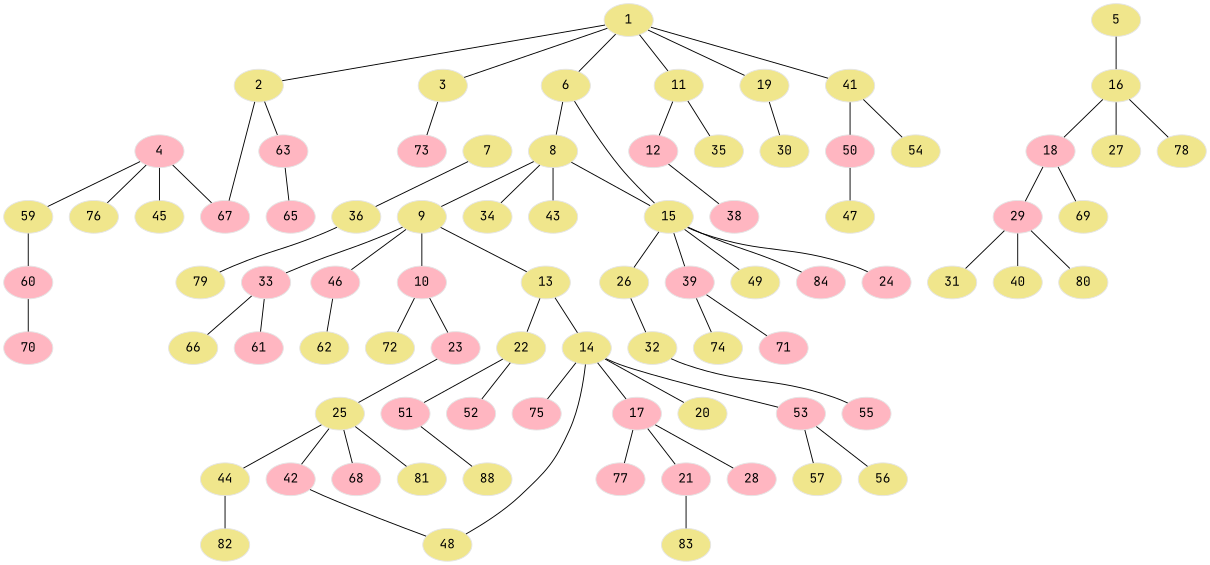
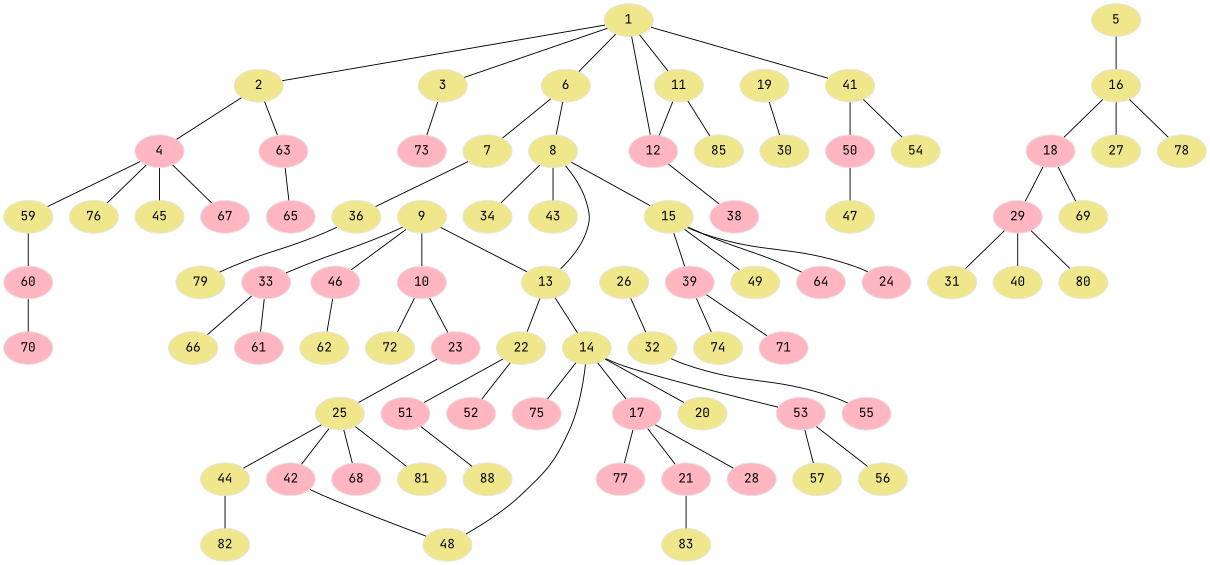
(696, 53) -> (641, 86)
(242, 151) -> (209, 119)
(719, 151) -> (719, 151)
(611, 155) -> (527, 118)
(487, 184) -> (589, 219)
(646, 250) -> none
(821, 282) -> (821, 282)
